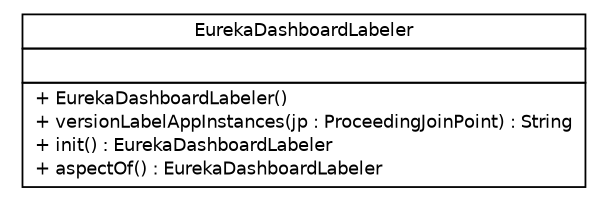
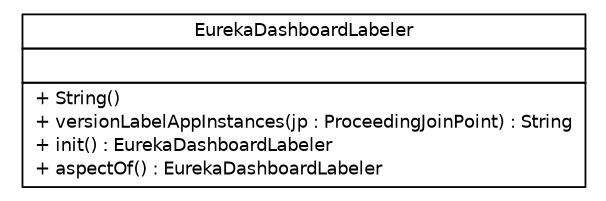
(162, 99) -> (78, 99)
